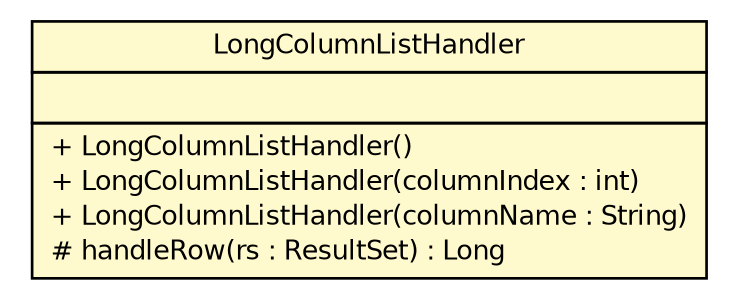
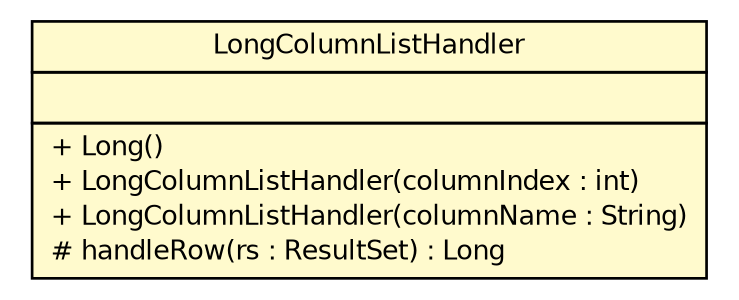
(233, 147) -> (108, 147)
